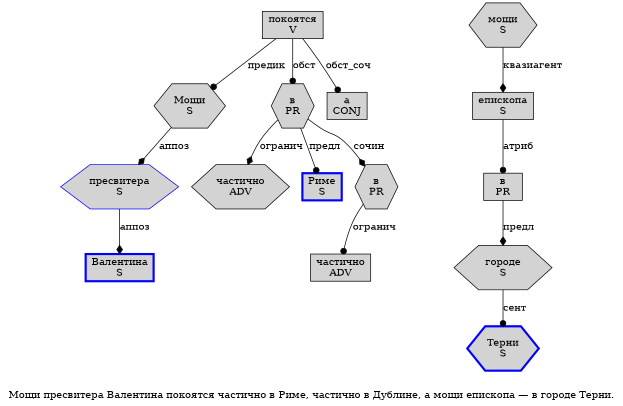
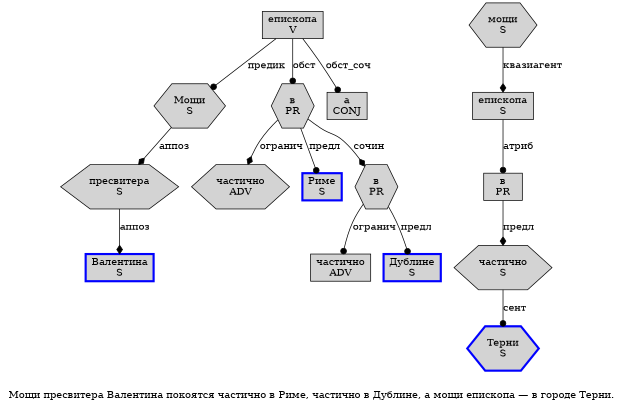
(293, 25) -> (293, 25)
(120, 187) -> (120, 187)
none -> (412, 268)
(503, 268) -> (503, 268)
